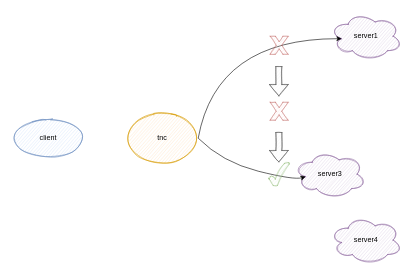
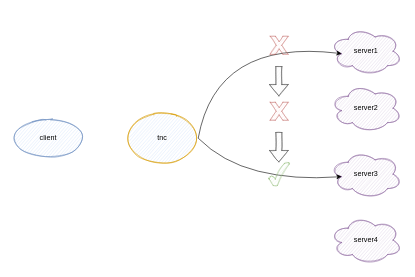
(366, 36) -> (366, 51)
none -> (366, 108)
(162, 138) -> (162, 138)
(330, 174) -> (366, 174)
